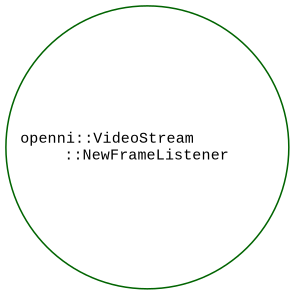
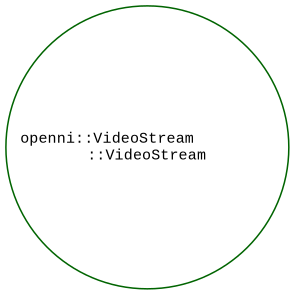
(147, 147) -> (147, 147)
